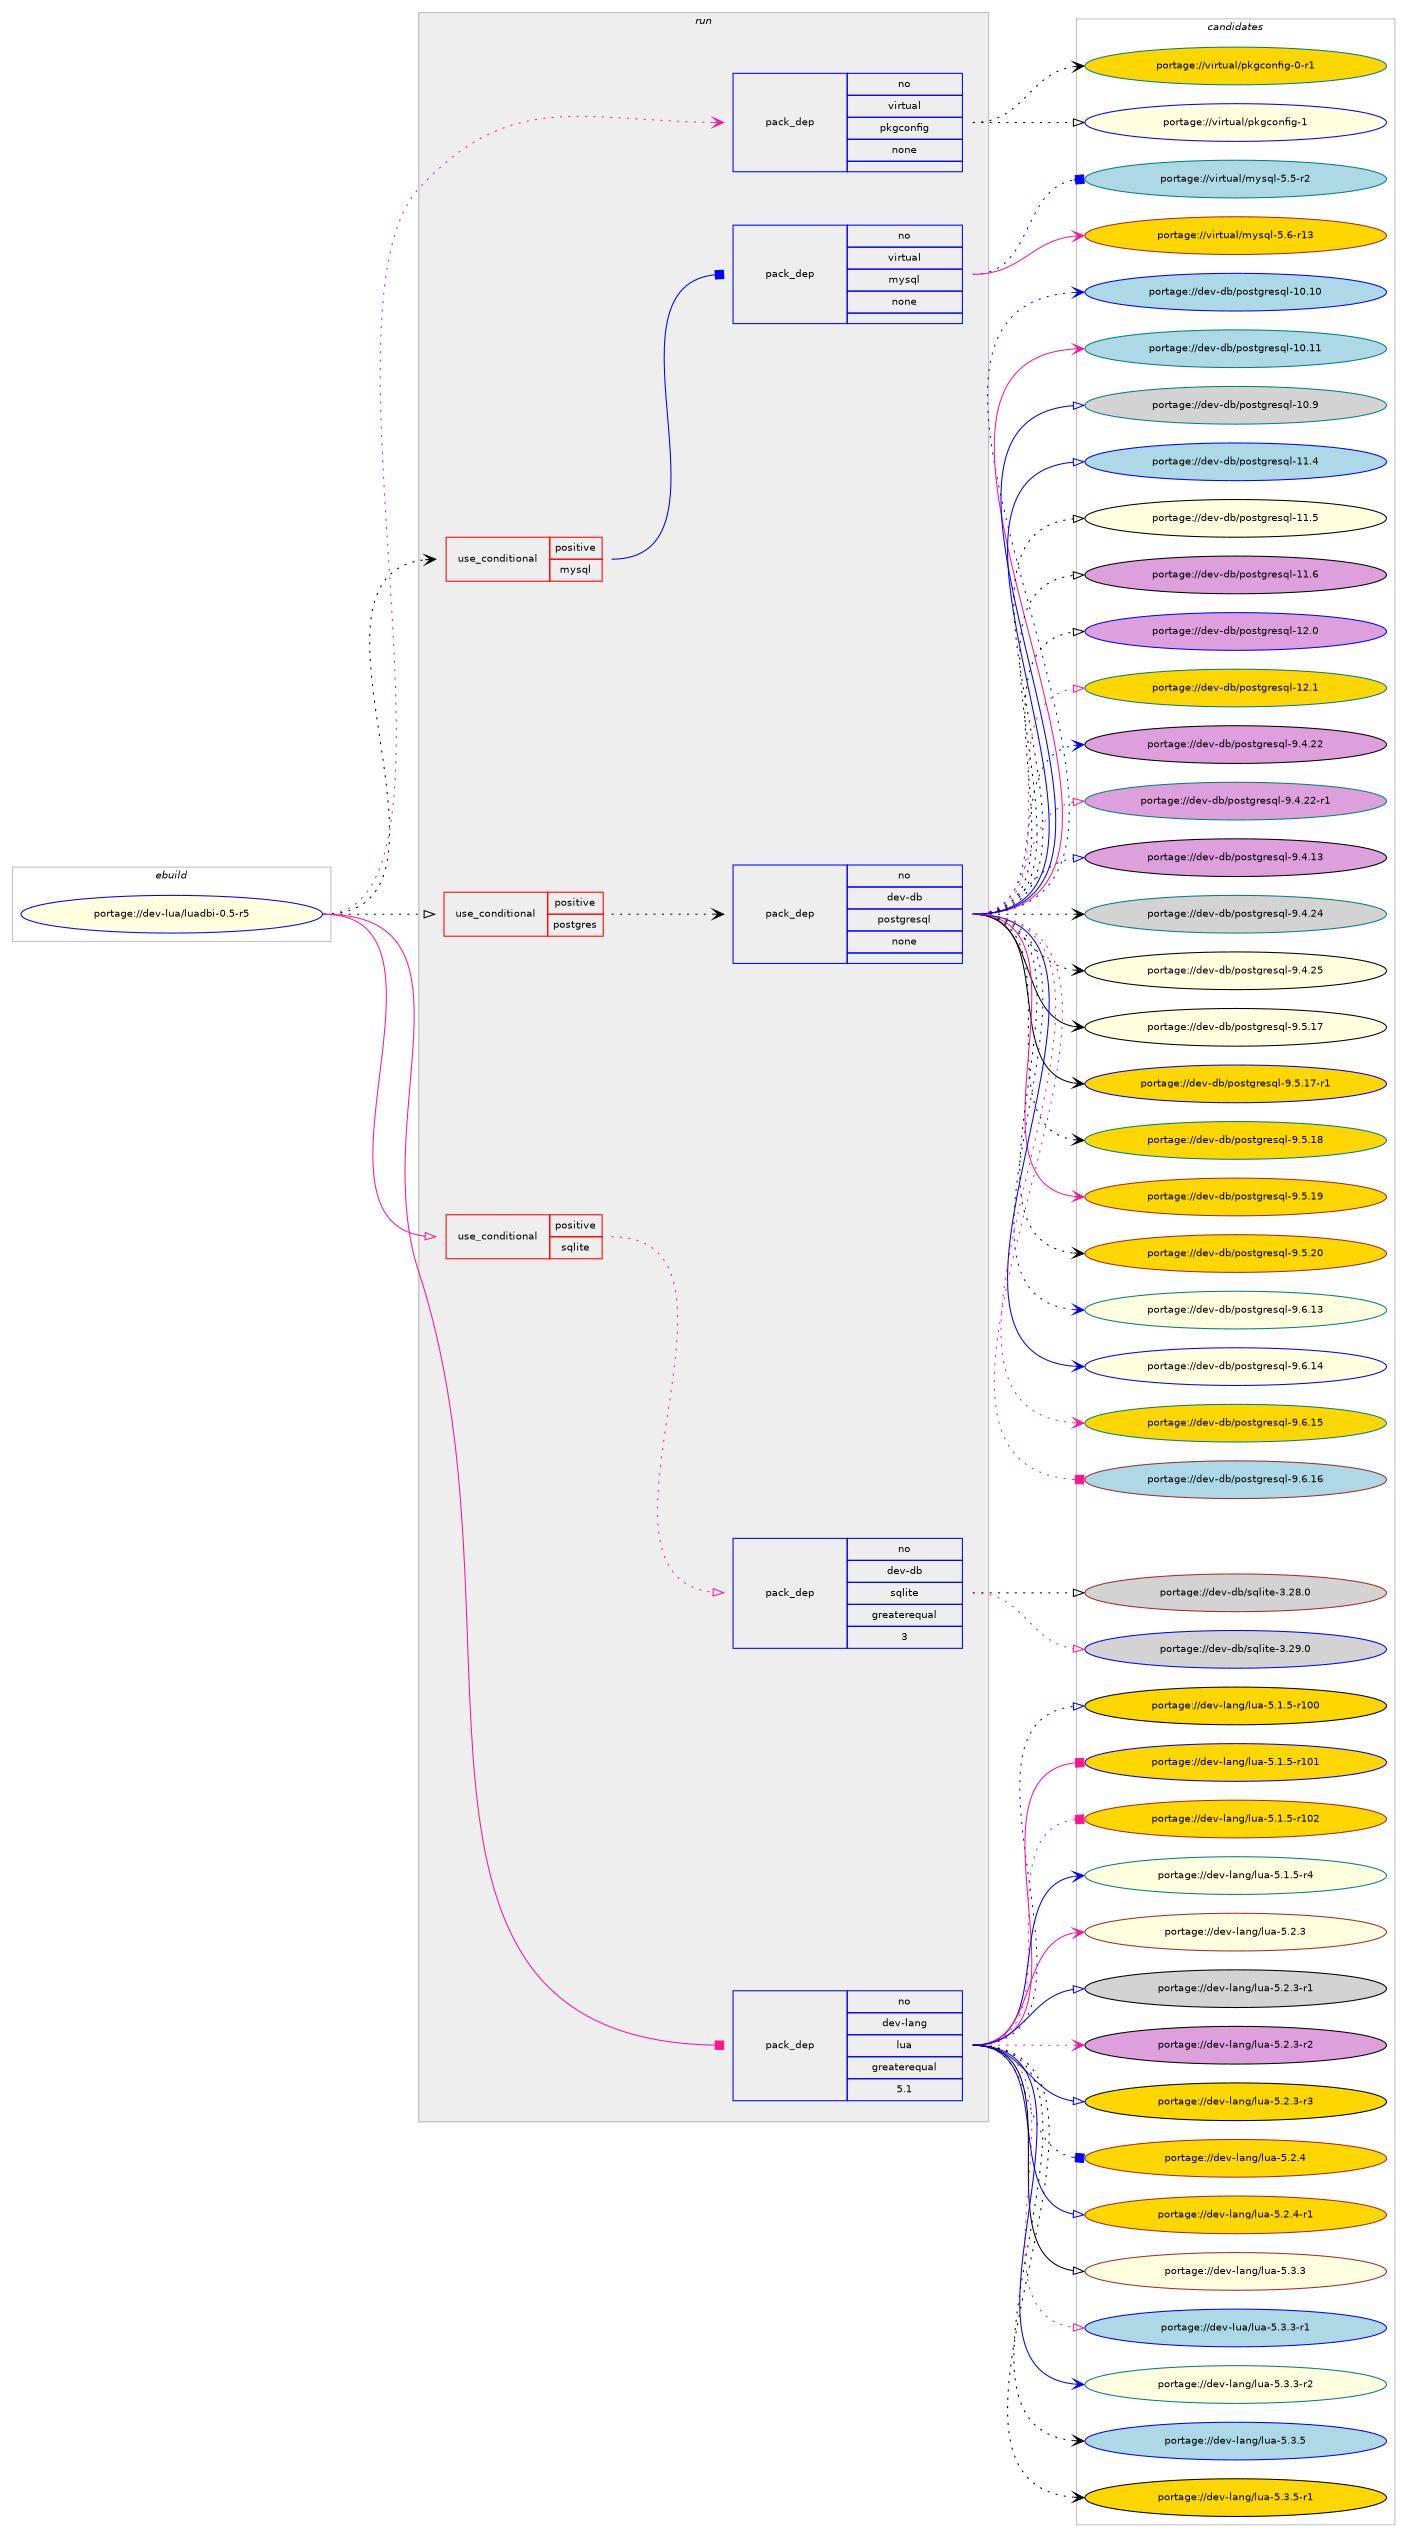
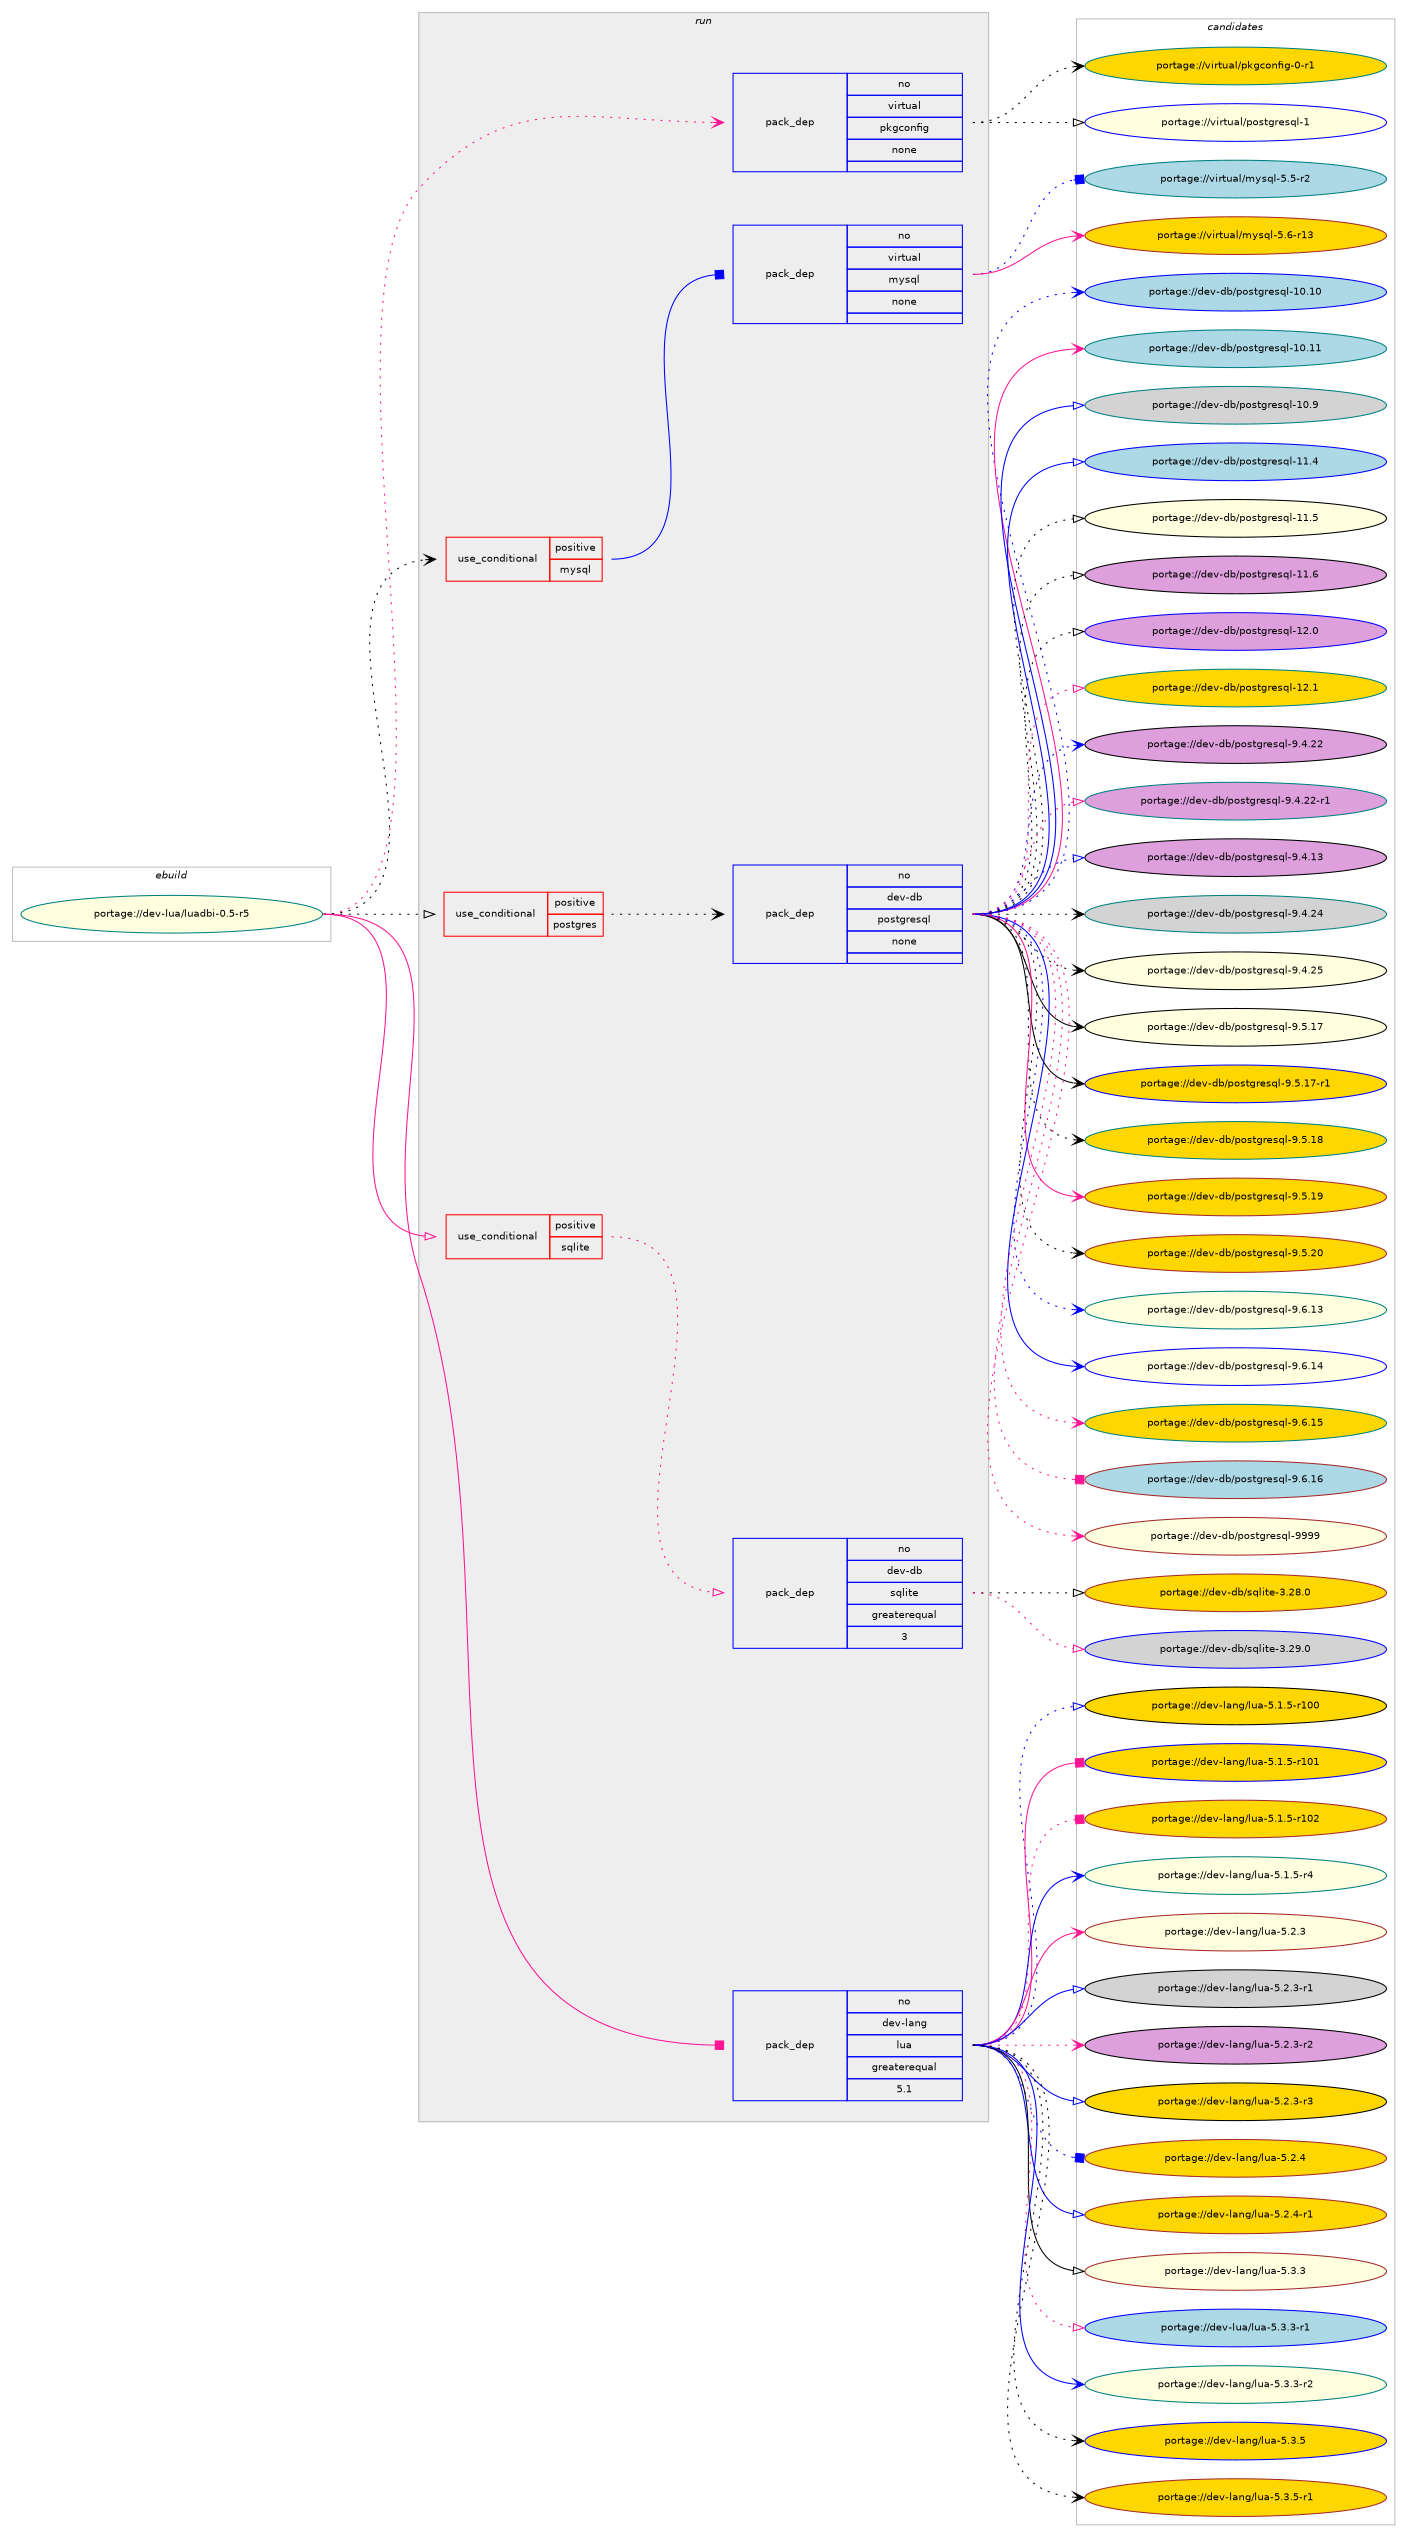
(1236, 123) -> (1236, 123)
(172, 914) -> (172, 914)
none -> (1236, 1536)
(1236, 1593) -> (1236, 1593)
(1236, 2441) -> (1236, 2441)
(1236, 2498) -> (1236, 2498)
